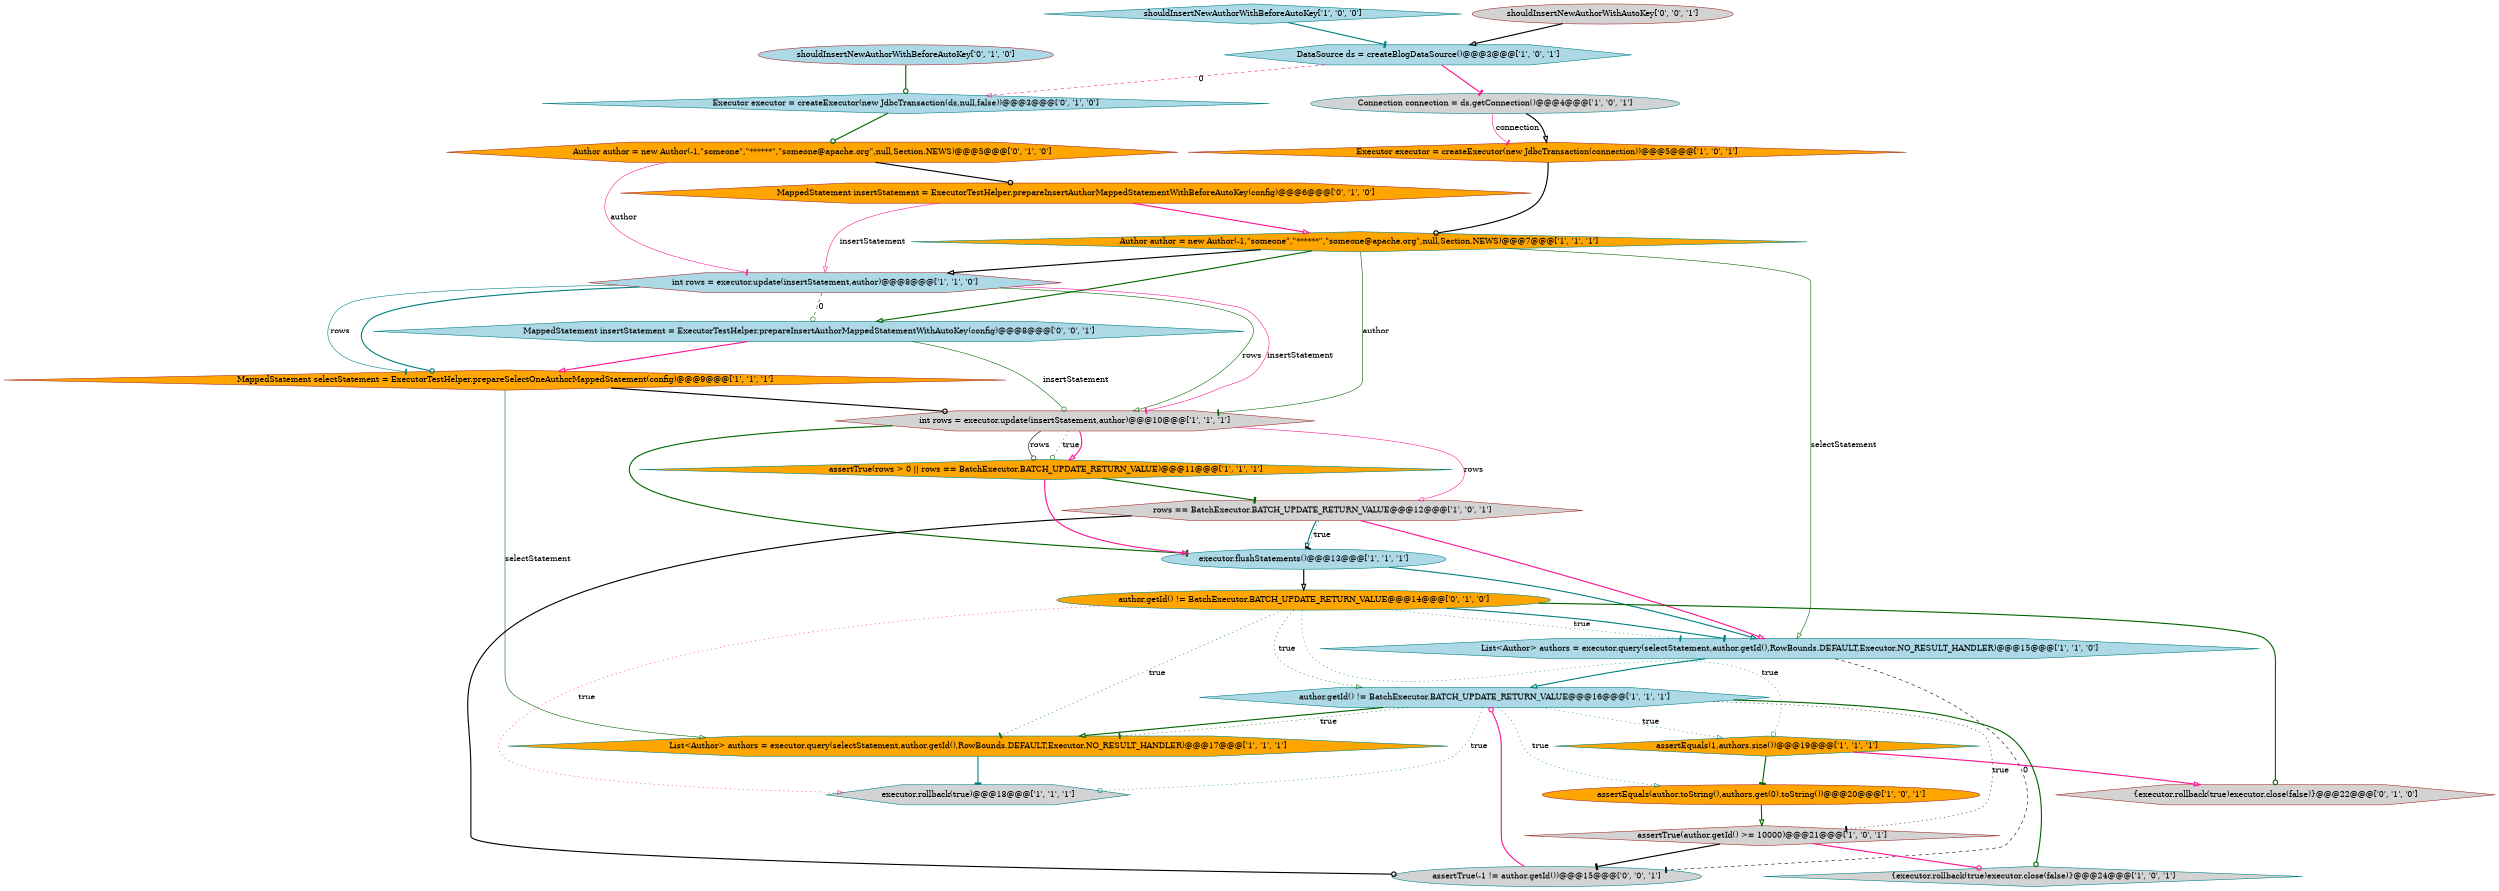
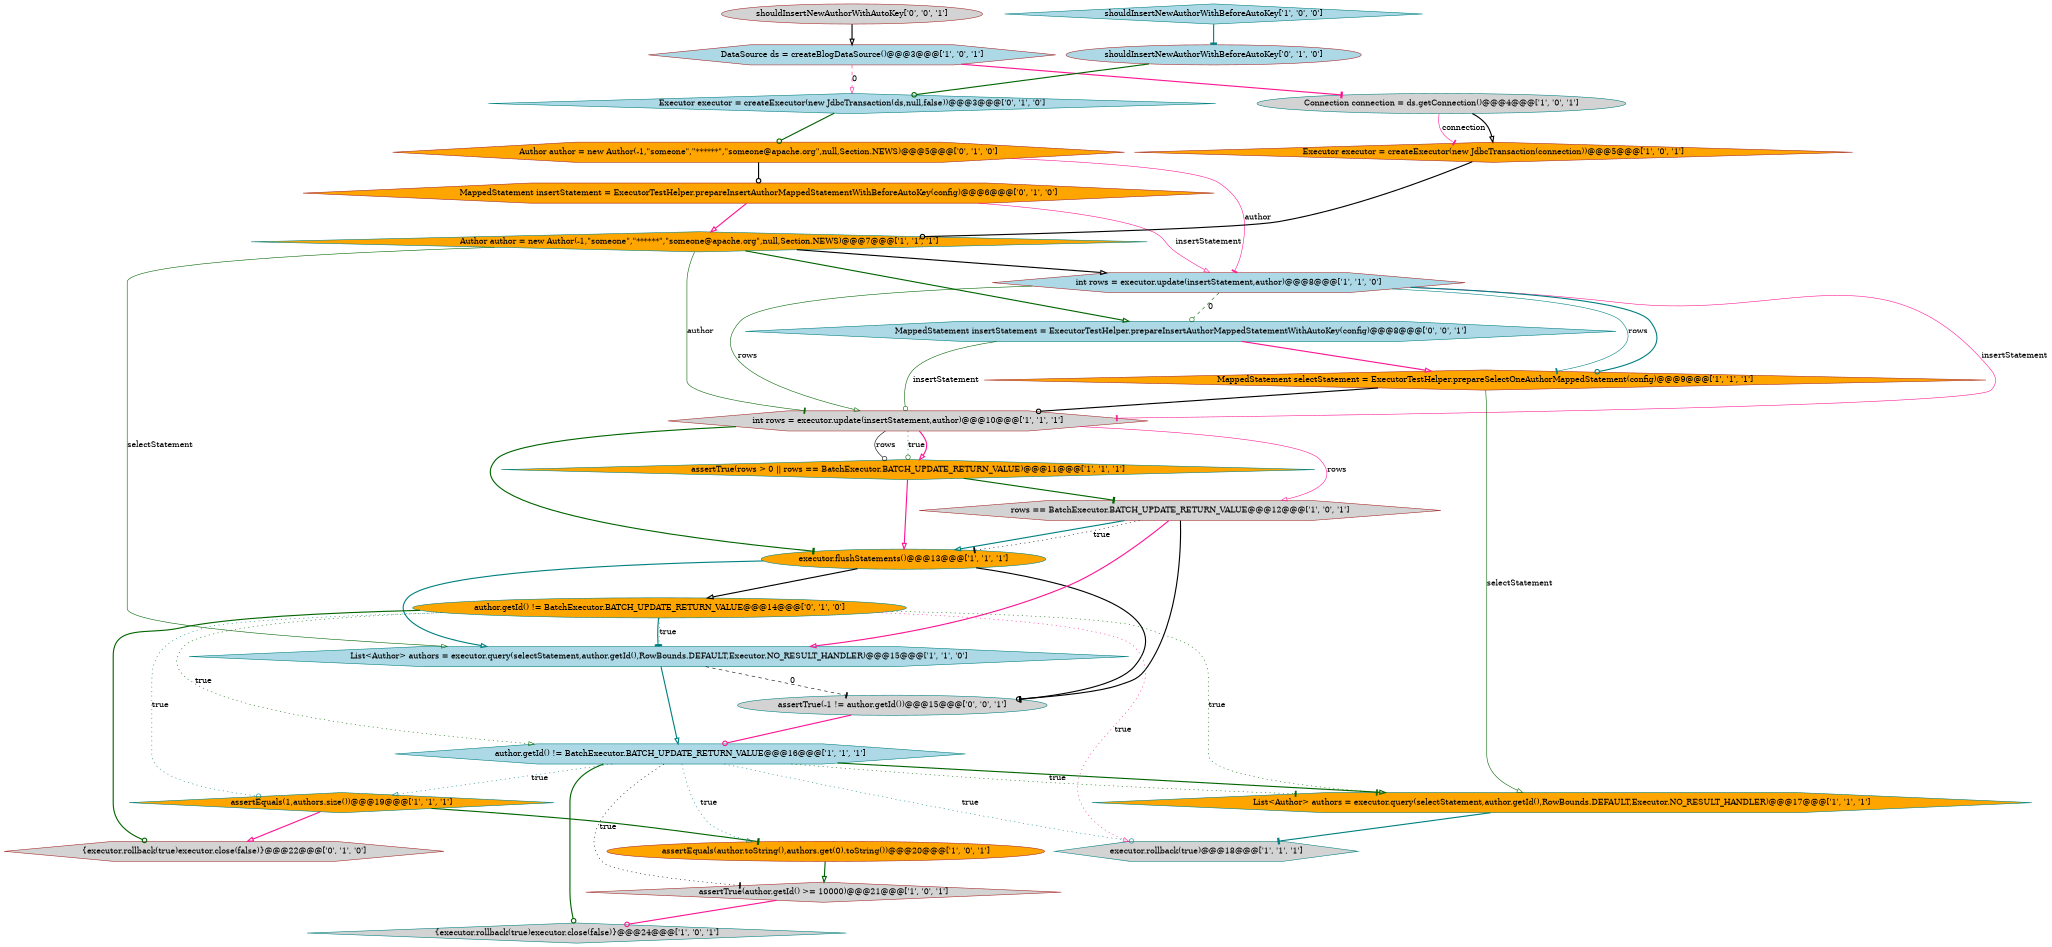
(1335, 33) -> (1214, 33)
(1428, 55) -> (852, 55)
(1304, 559) -> (904, 559)
(1659, 855) -> (1135, 621)
